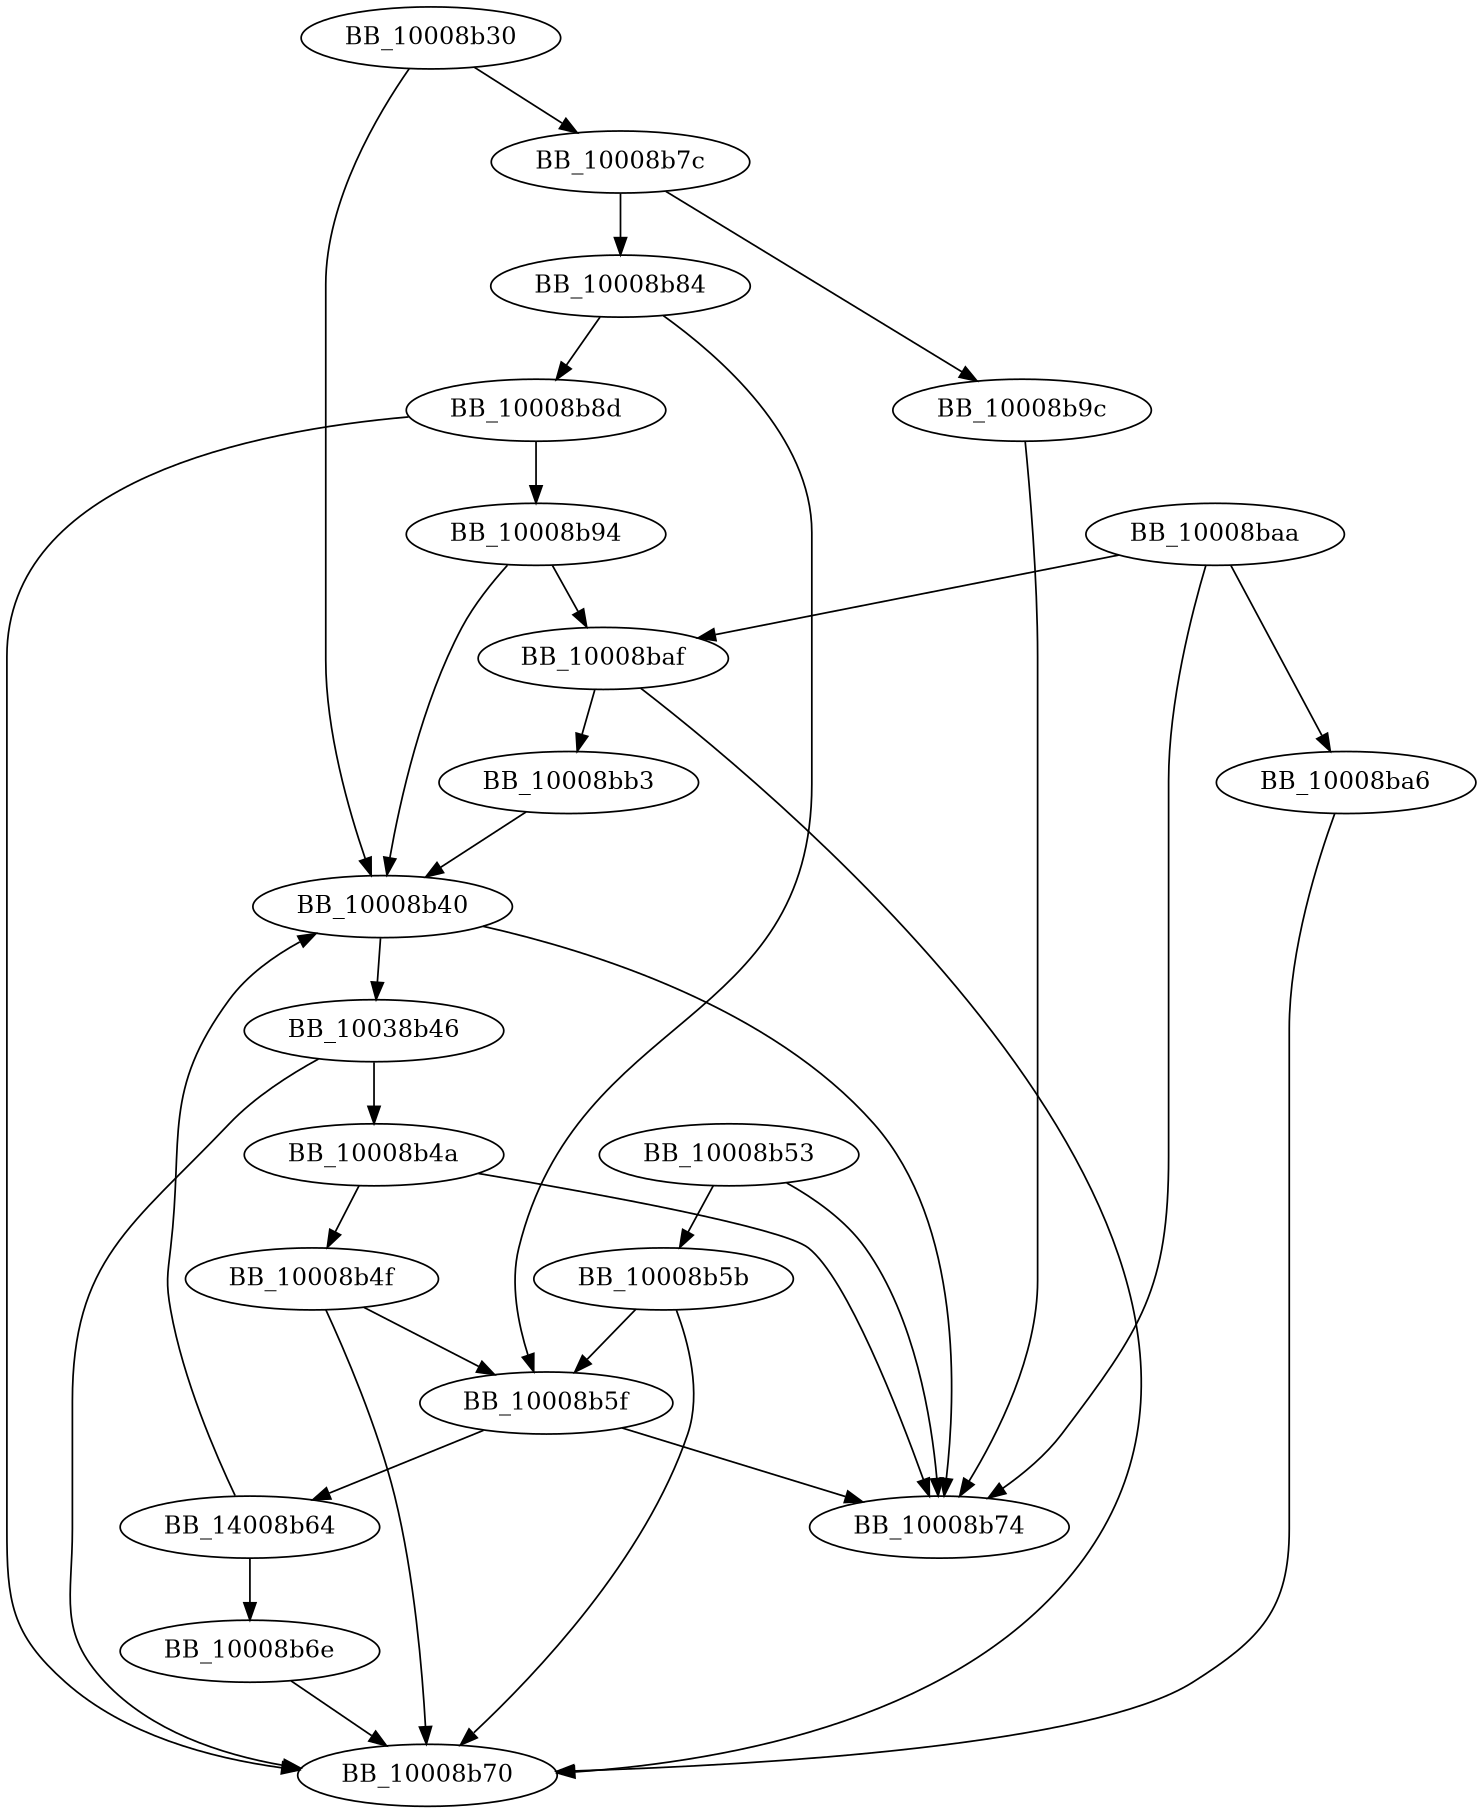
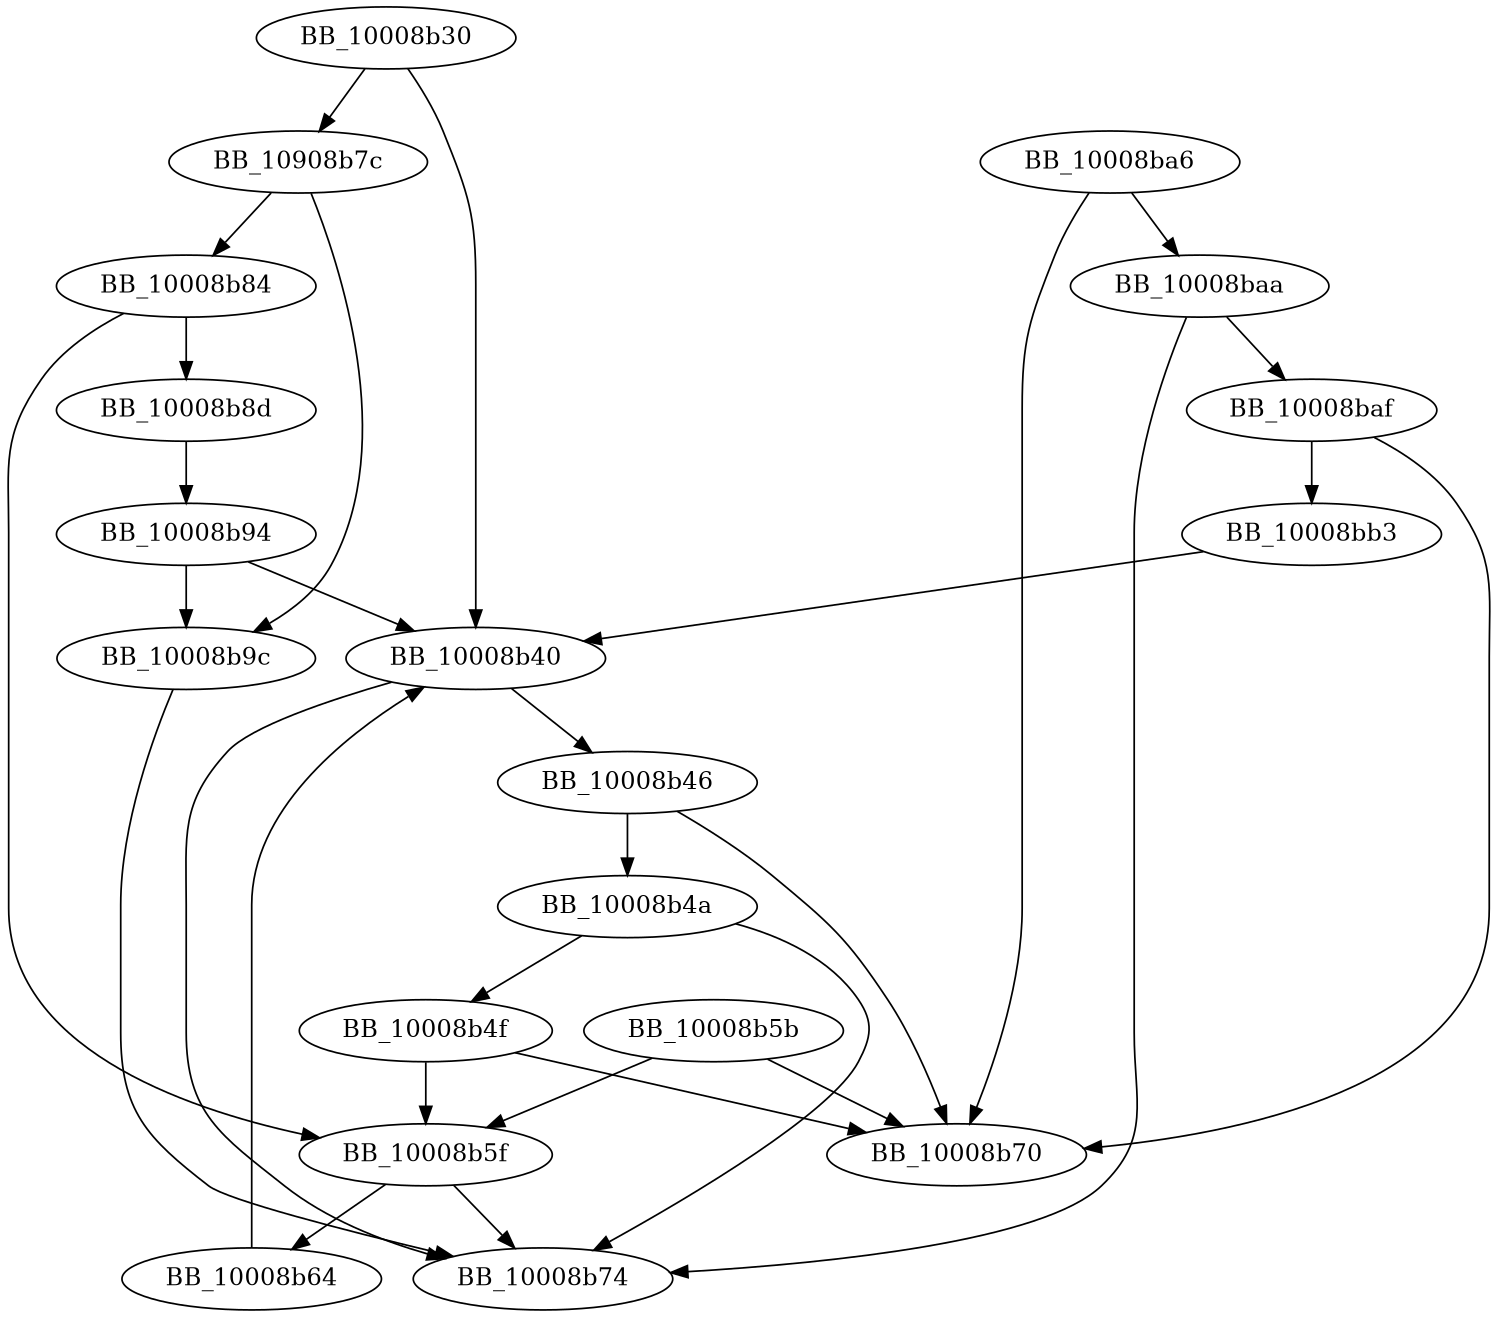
(620, 162) -> (298, 162)
(565, 588) -> (186, 588)
(1276, 651) -> (1150, 217)
(374, 1031) -> (627, 783)
(7, 1041) -> none
(729, 1155) -> none
(250, 1527) -> (252, 1279)
(250, 1651) -> none
